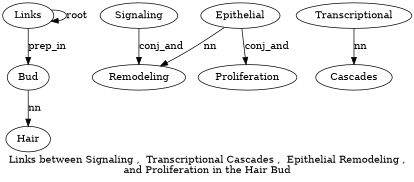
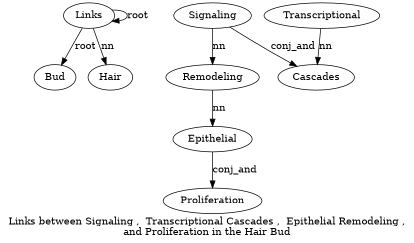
none -> (260, 45)
(47, 46) -> (86, 46)
(161, 46) -> (219, 46)
(196, 46) -> (213, 105)
(28, 105) -> (98, 43)
